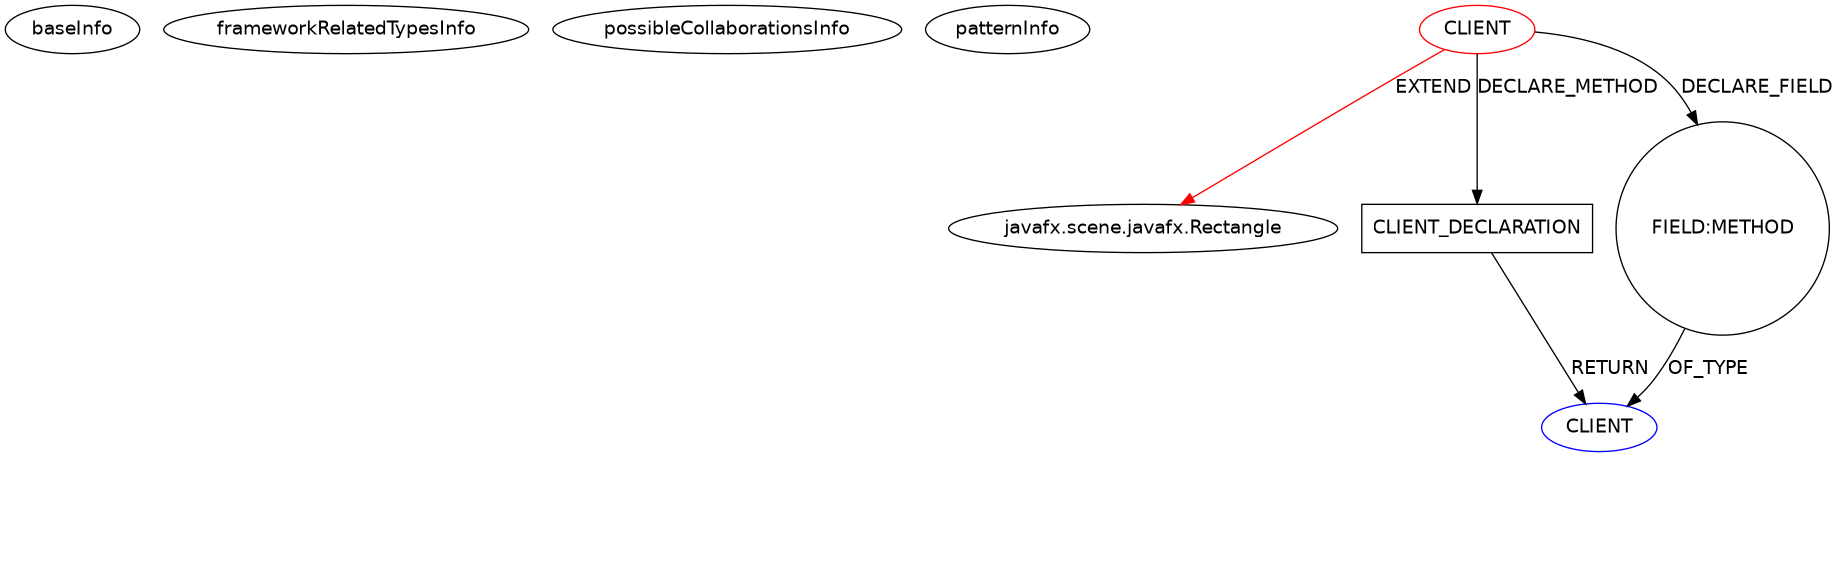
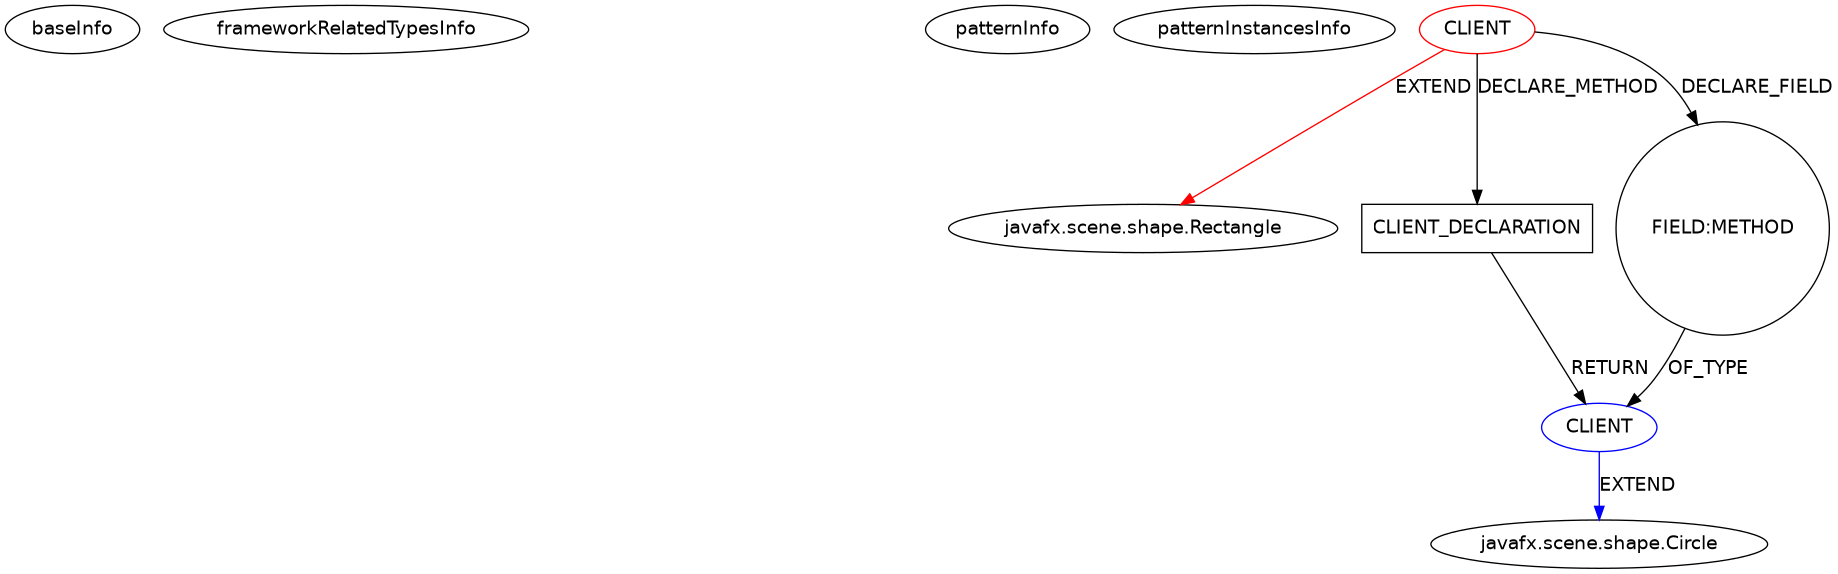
(727, 30) -> none
none -> (1255, 30)
(1143, 228) -> (1143, 228)
none -> (1599, 544)
